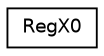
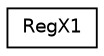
(52, 28) -> (52, 28)
